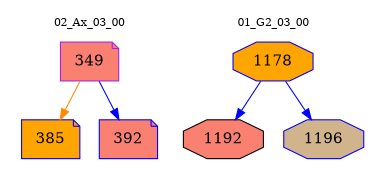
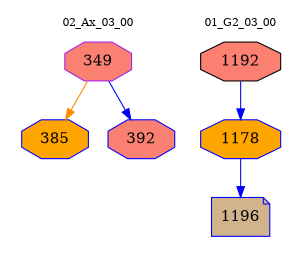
(90, 62) -> (98, 62)
(251, 96) -> (241, 95)
(51, 139) -> (55, 139)
(128, 139) -> (141, 139)
(324, 139) -> (241, 217)
